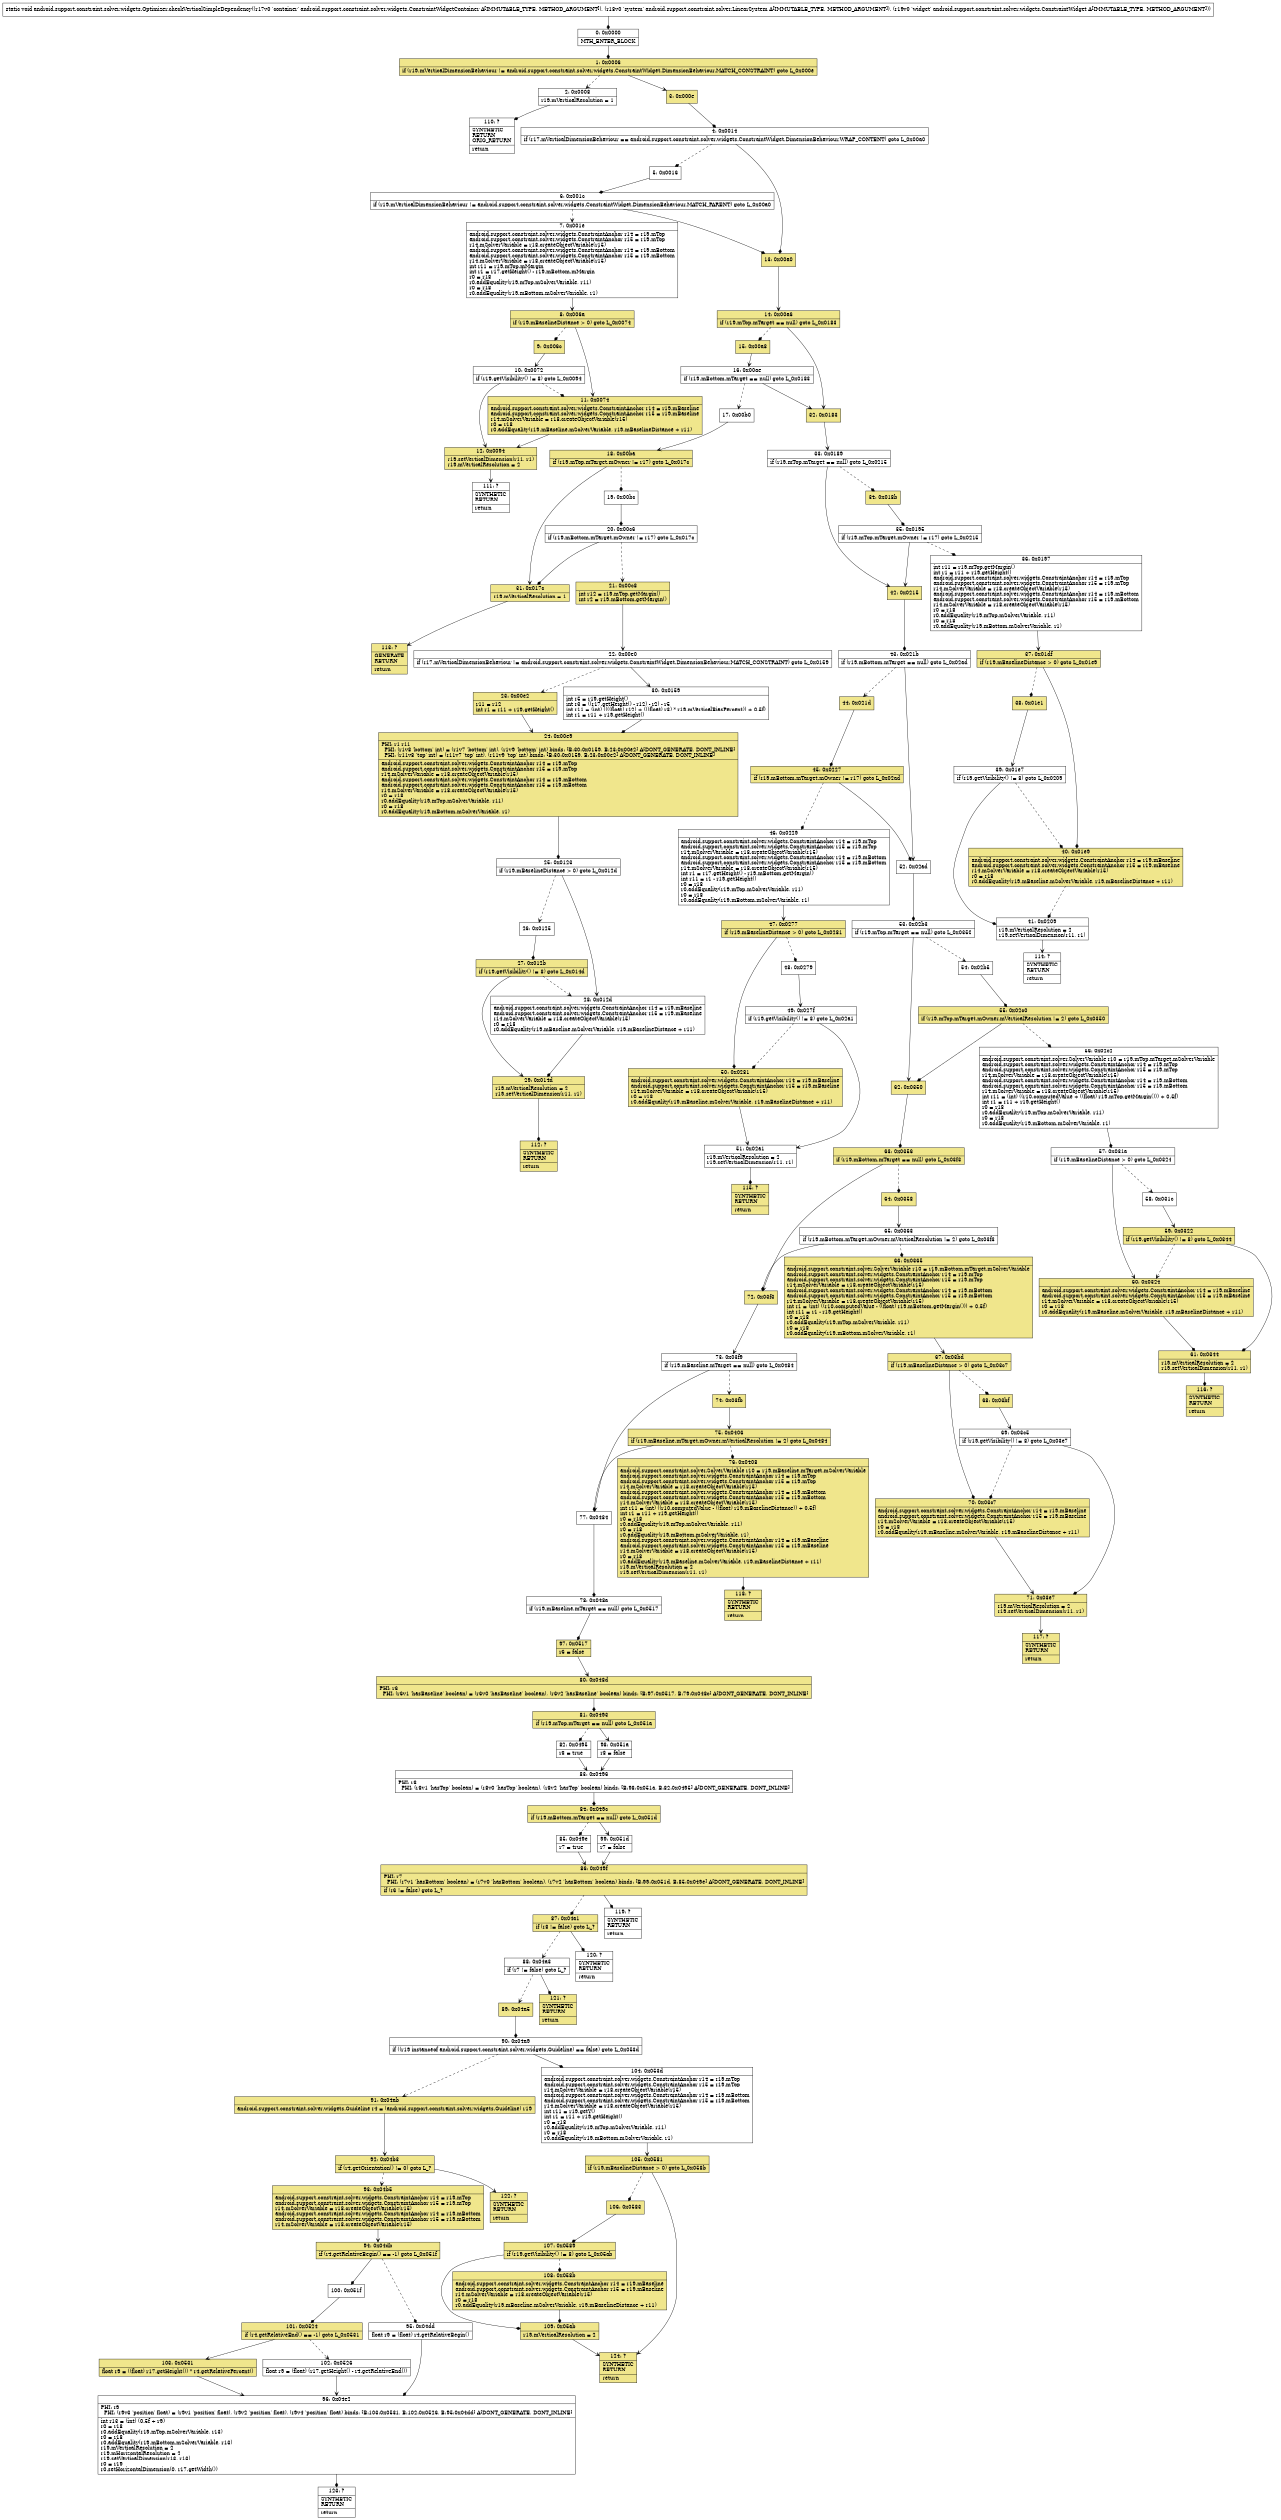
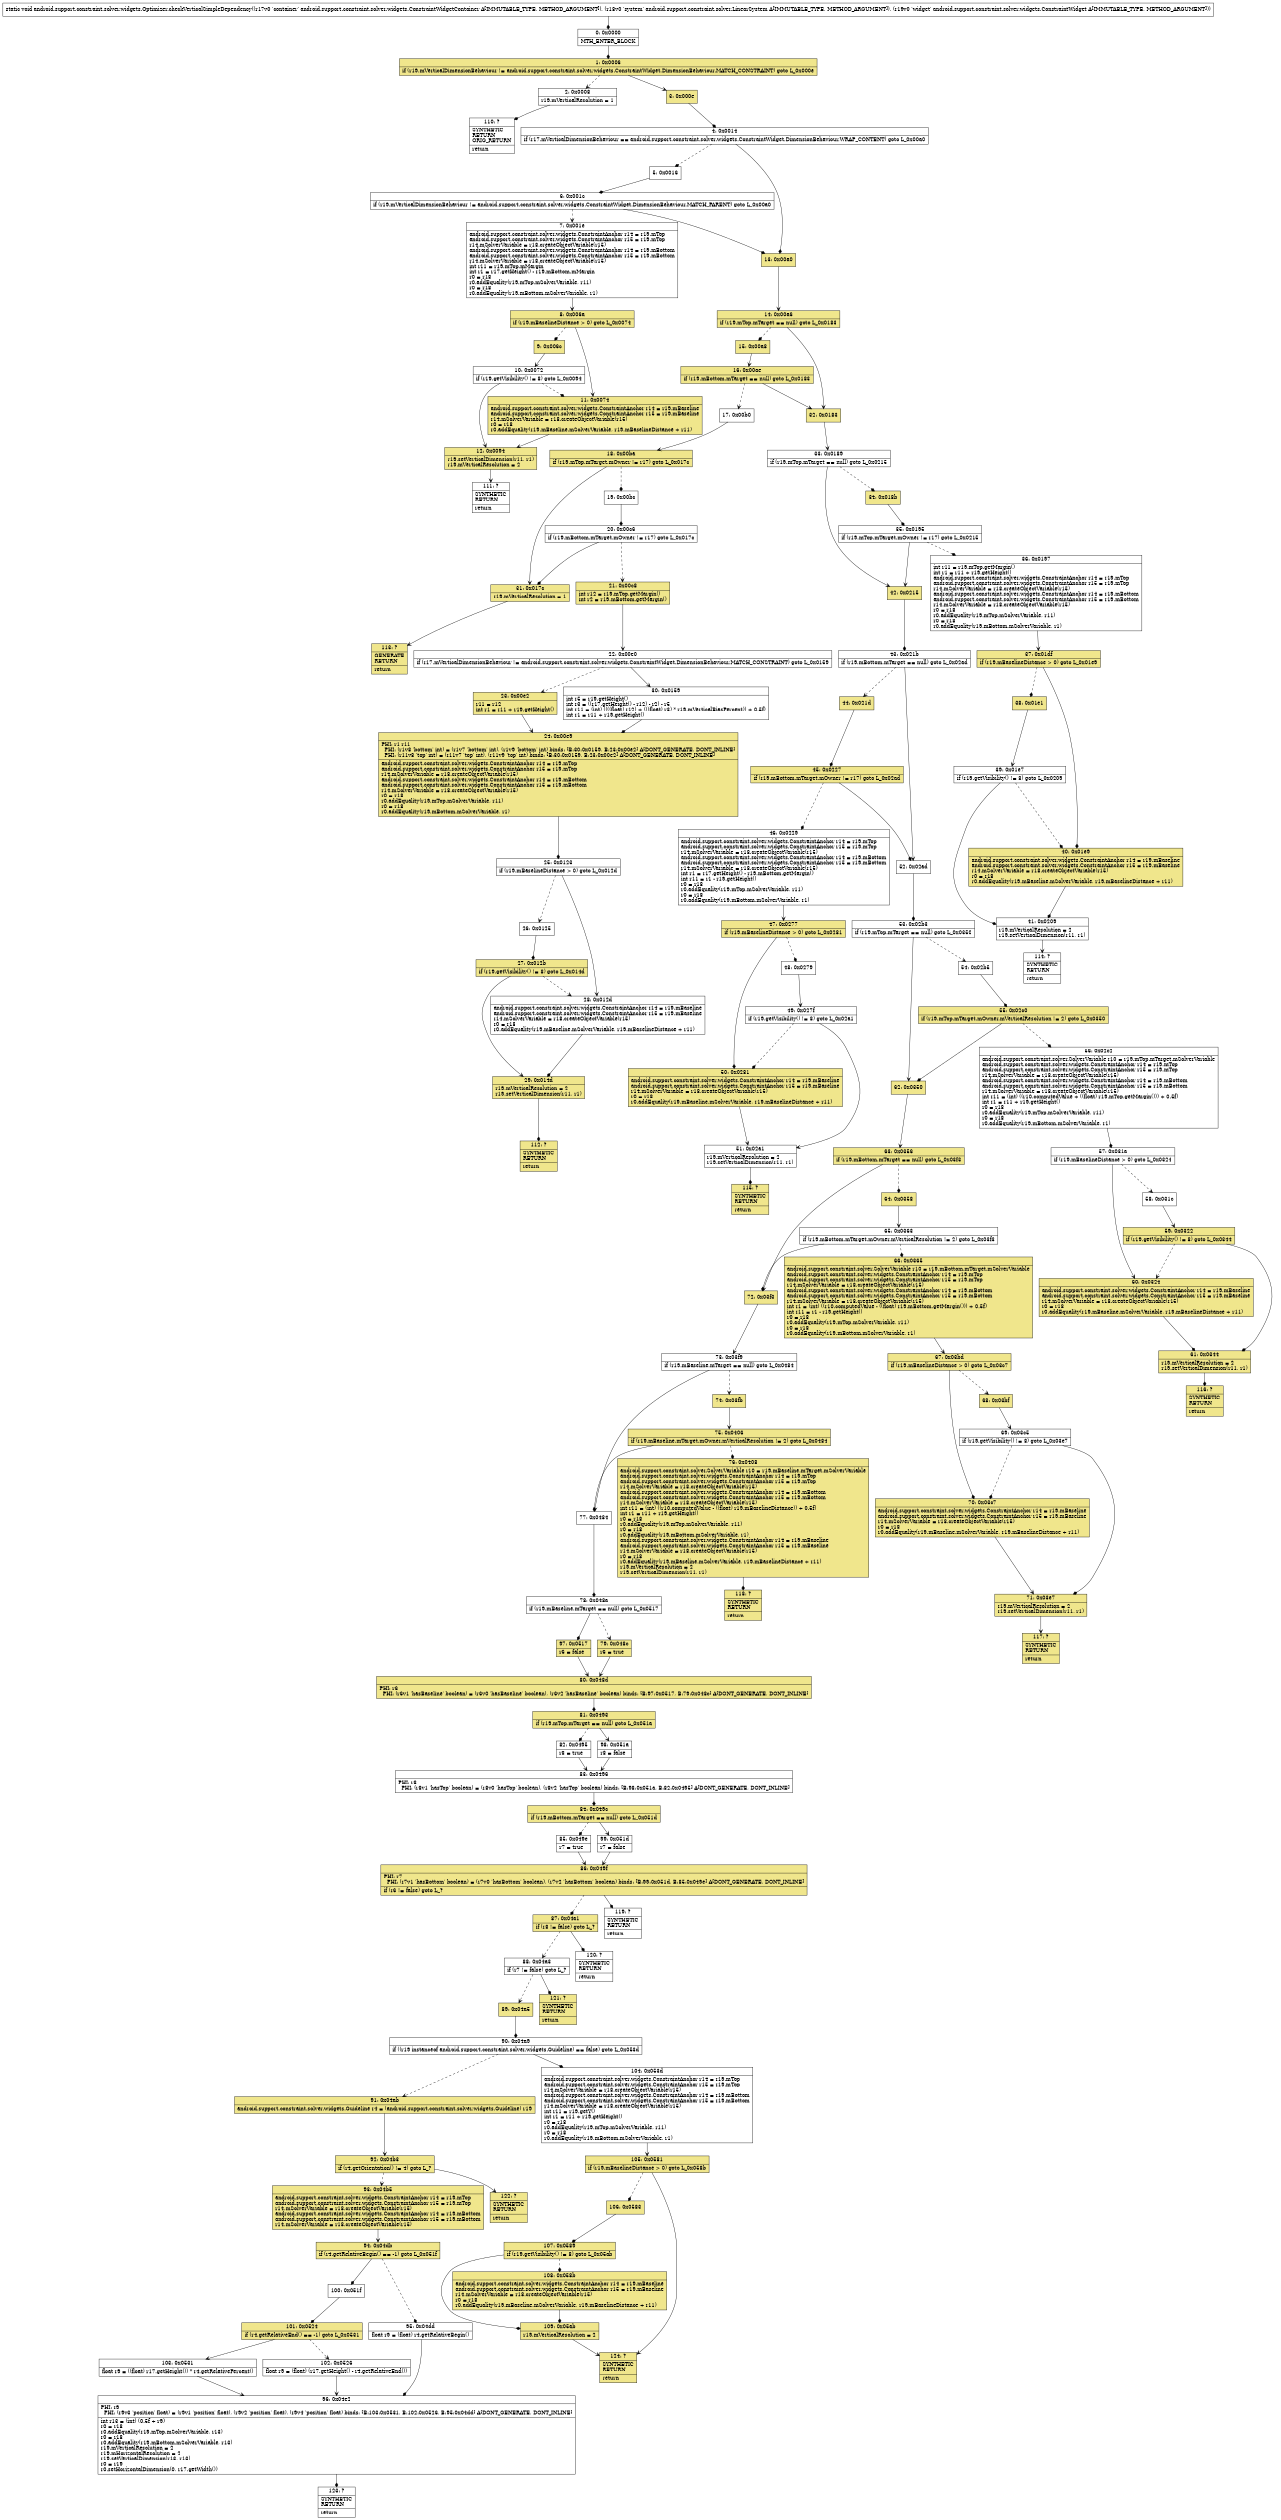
(747, 375) -> (747, 375)
(1058, 900) -> (1058, 900)
(904, 1119) -> (904, 1119)
(972, 1381) -> (972, 1381)
none -> (614, 1648)
(385, 2168) -> (385, 2168)
(178, 2368) -> (178, 2368)
